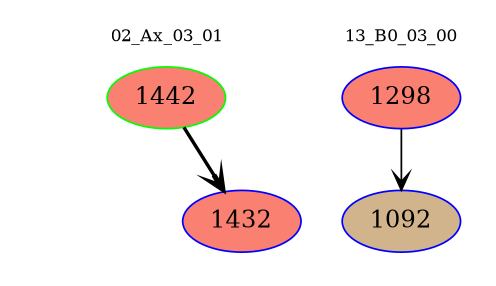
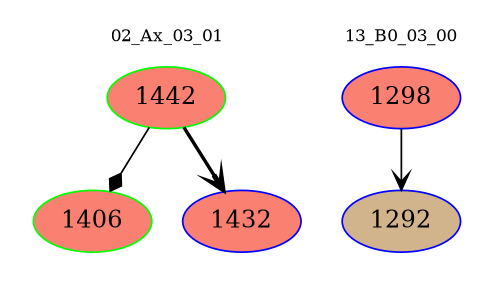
none -> (93, 221)
(401, 221) -> (401, 221)
